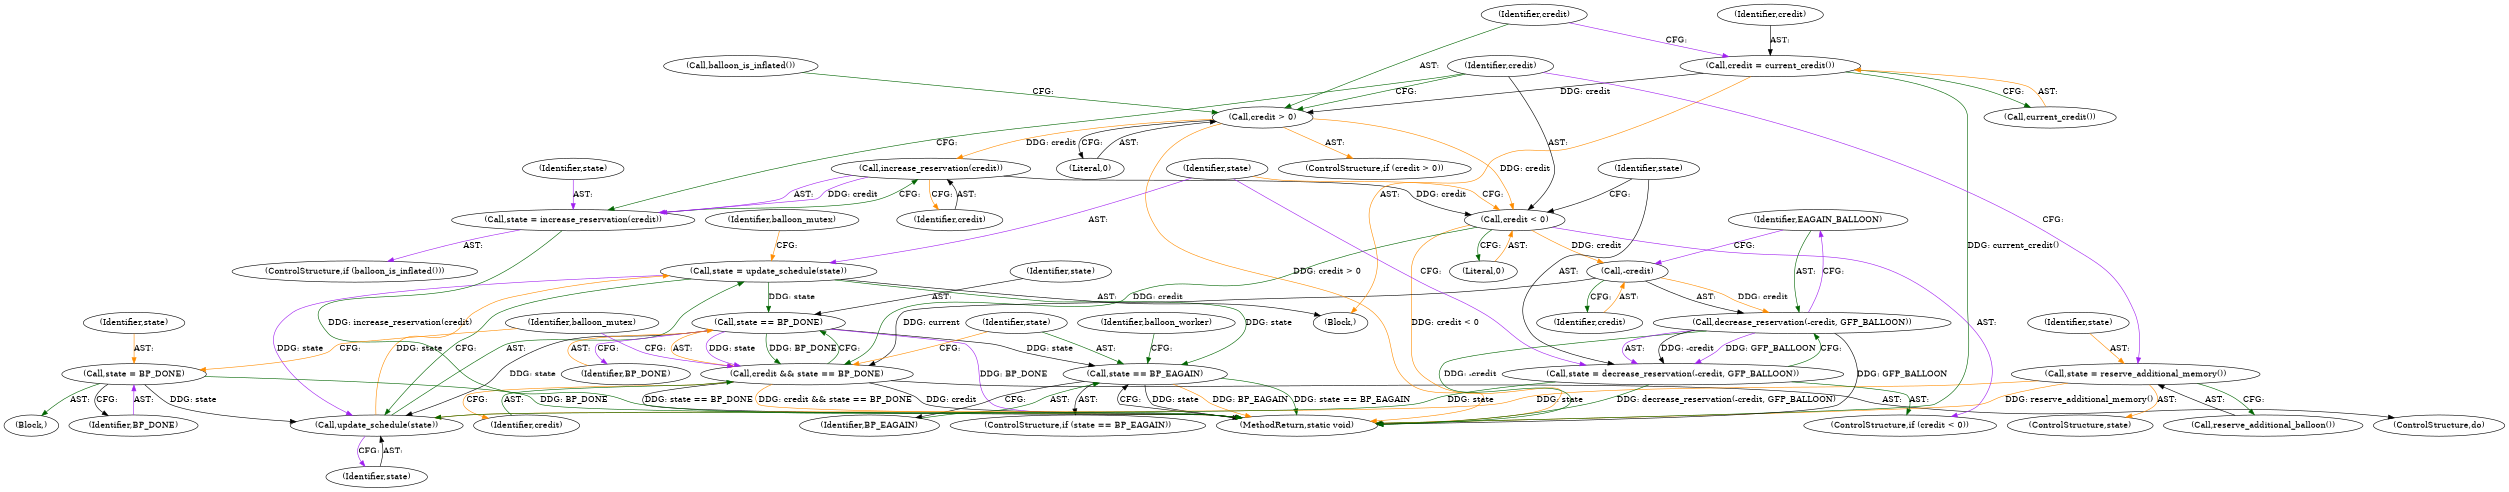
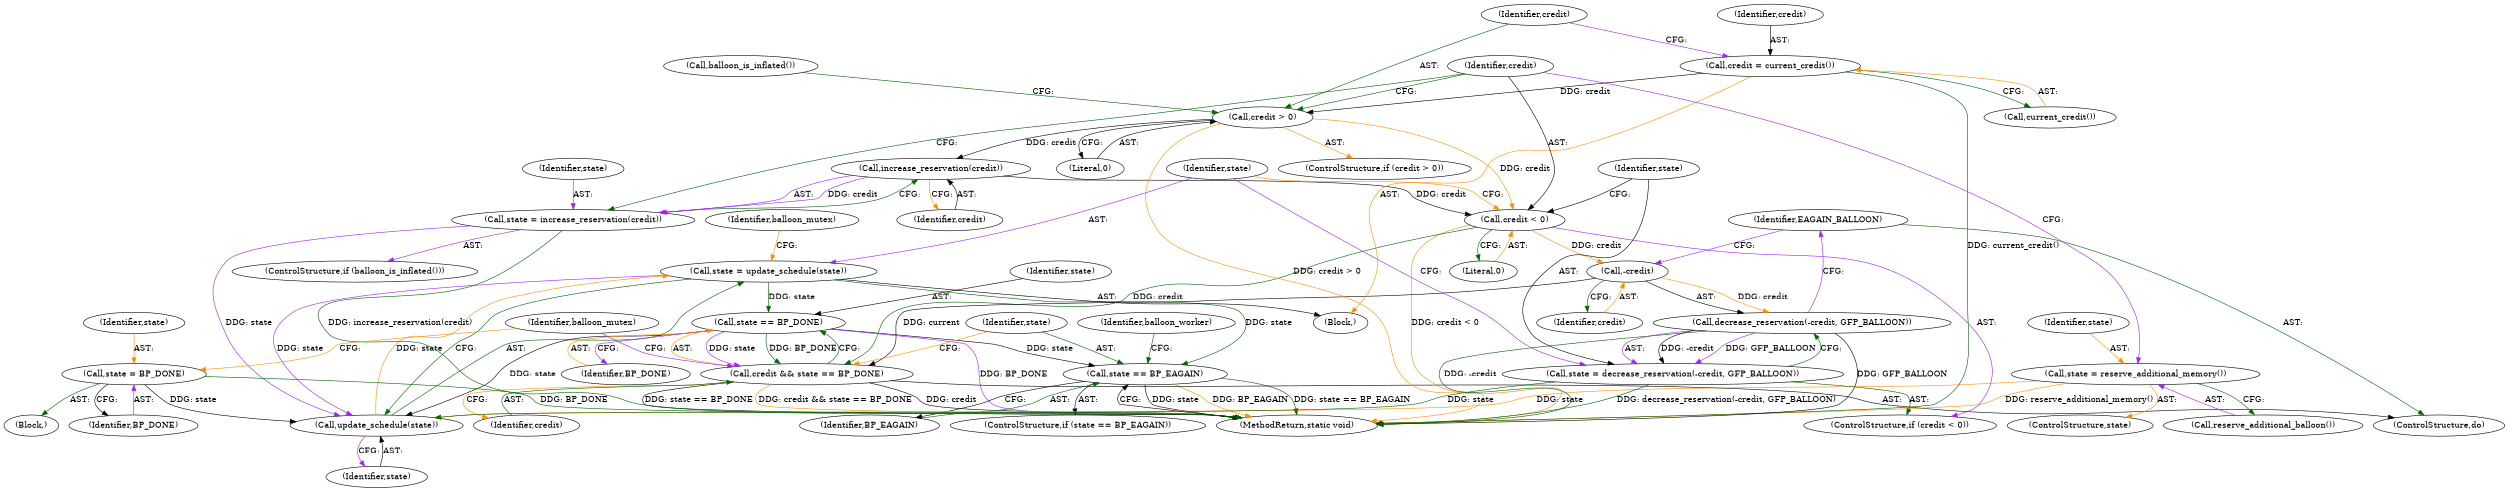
(1086, 129) -> (1086, 129)
none -> (240, 254)
(1795, 267) -> (2172, 280)
(2199, 402) -> (2199, 402)
